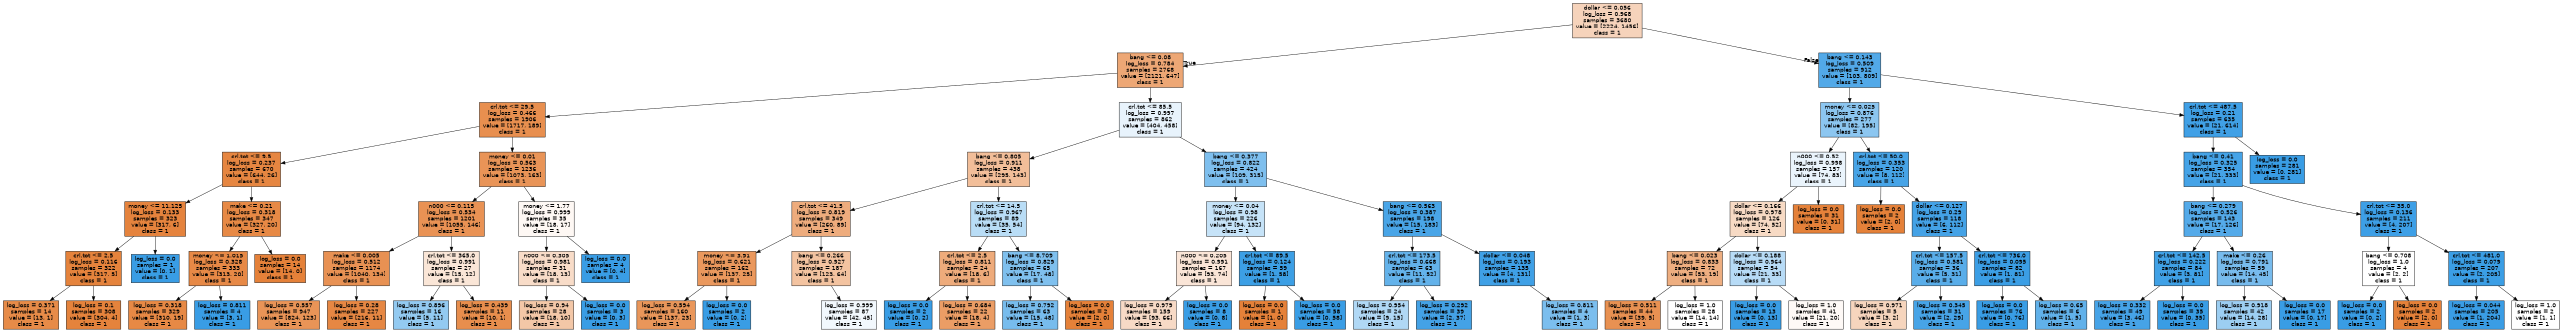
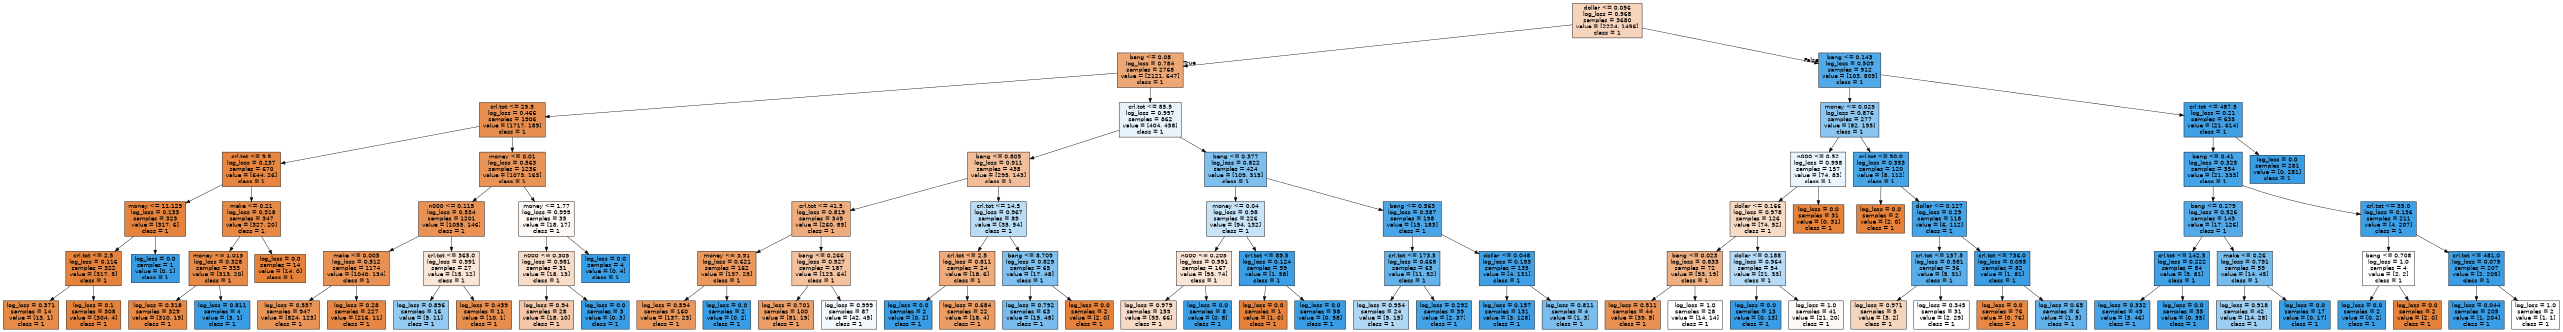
none -> (786, 315)
none -> (1507, 315)
(1941, 315) -> (1941, 315)
(2002, 315) -> (2002, 315)
